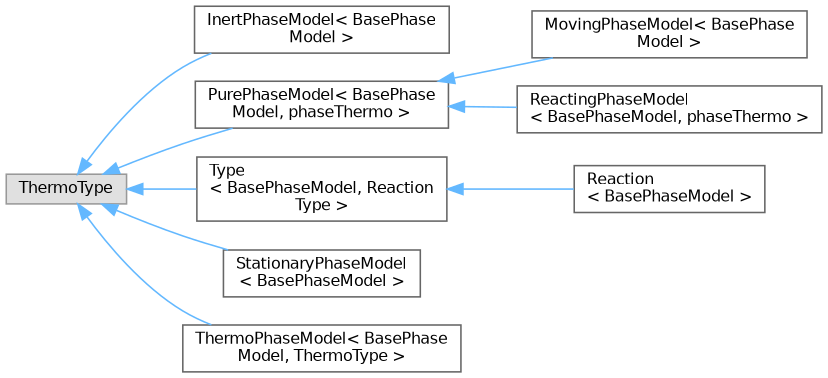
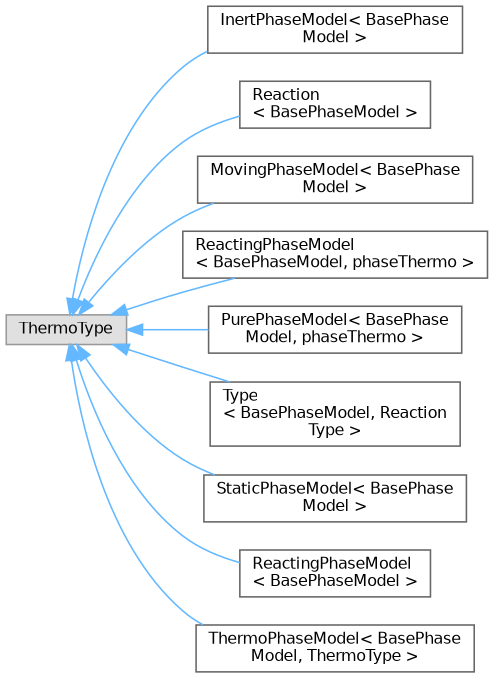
(504, 68) -> (145, 244)
(491, 107) -> (180, 293)
(518, 189) -> (138, 188)
(322, 273) -> (335, 573)
none -> (335, 498)
